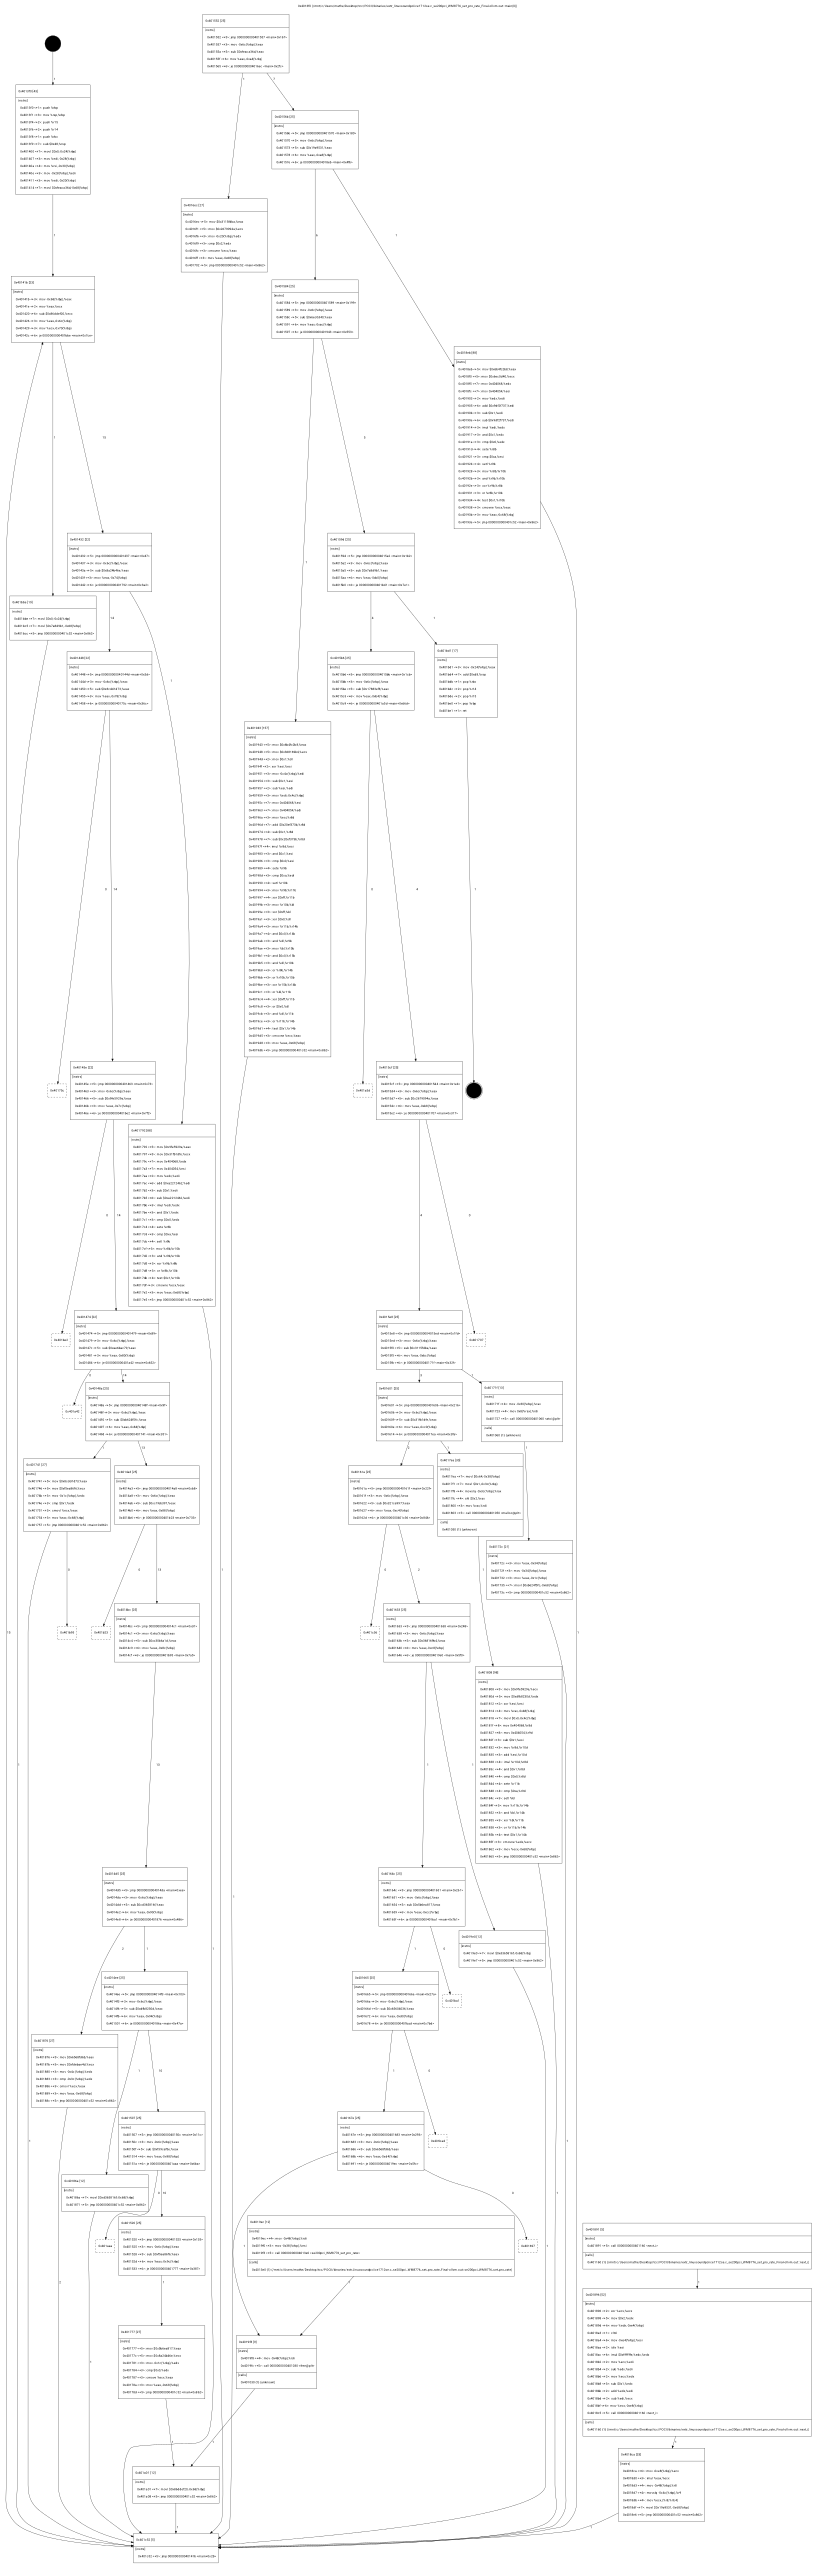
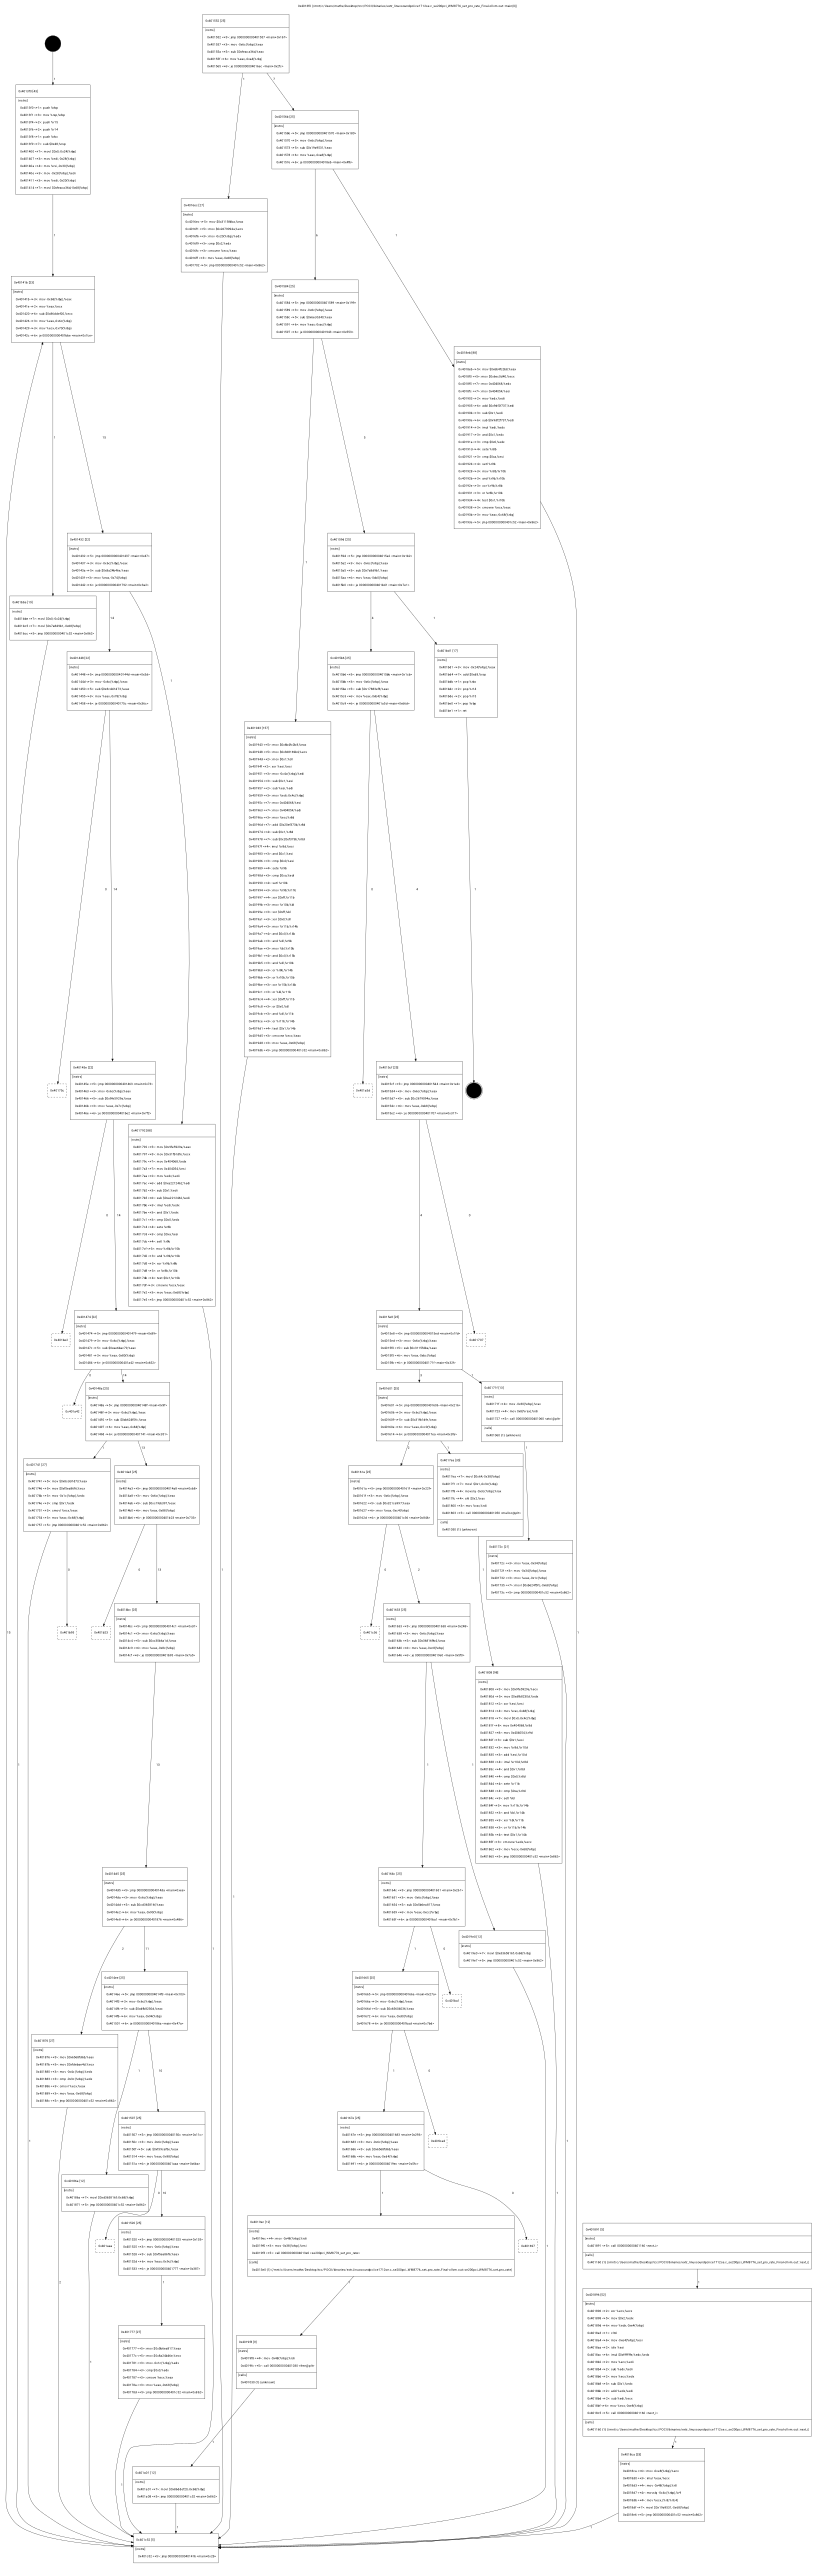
(147, 1949) -> (147, 1949)
(241, 2219) -> (381, 2192)
(170, 2431) -> (116, 2468)
